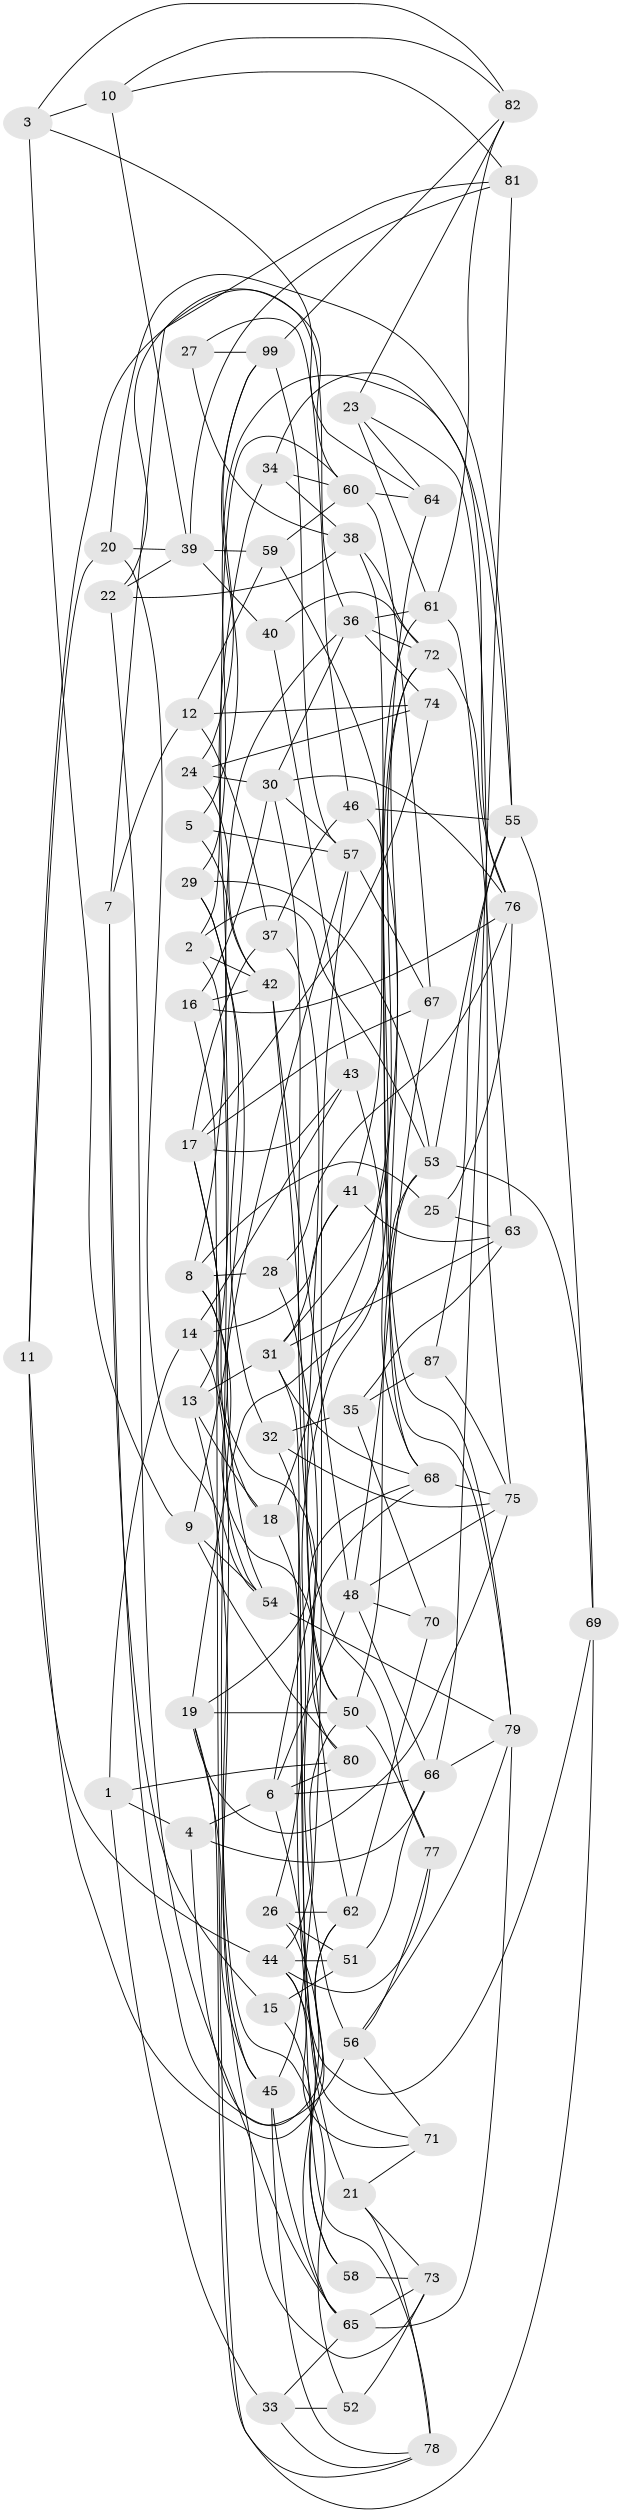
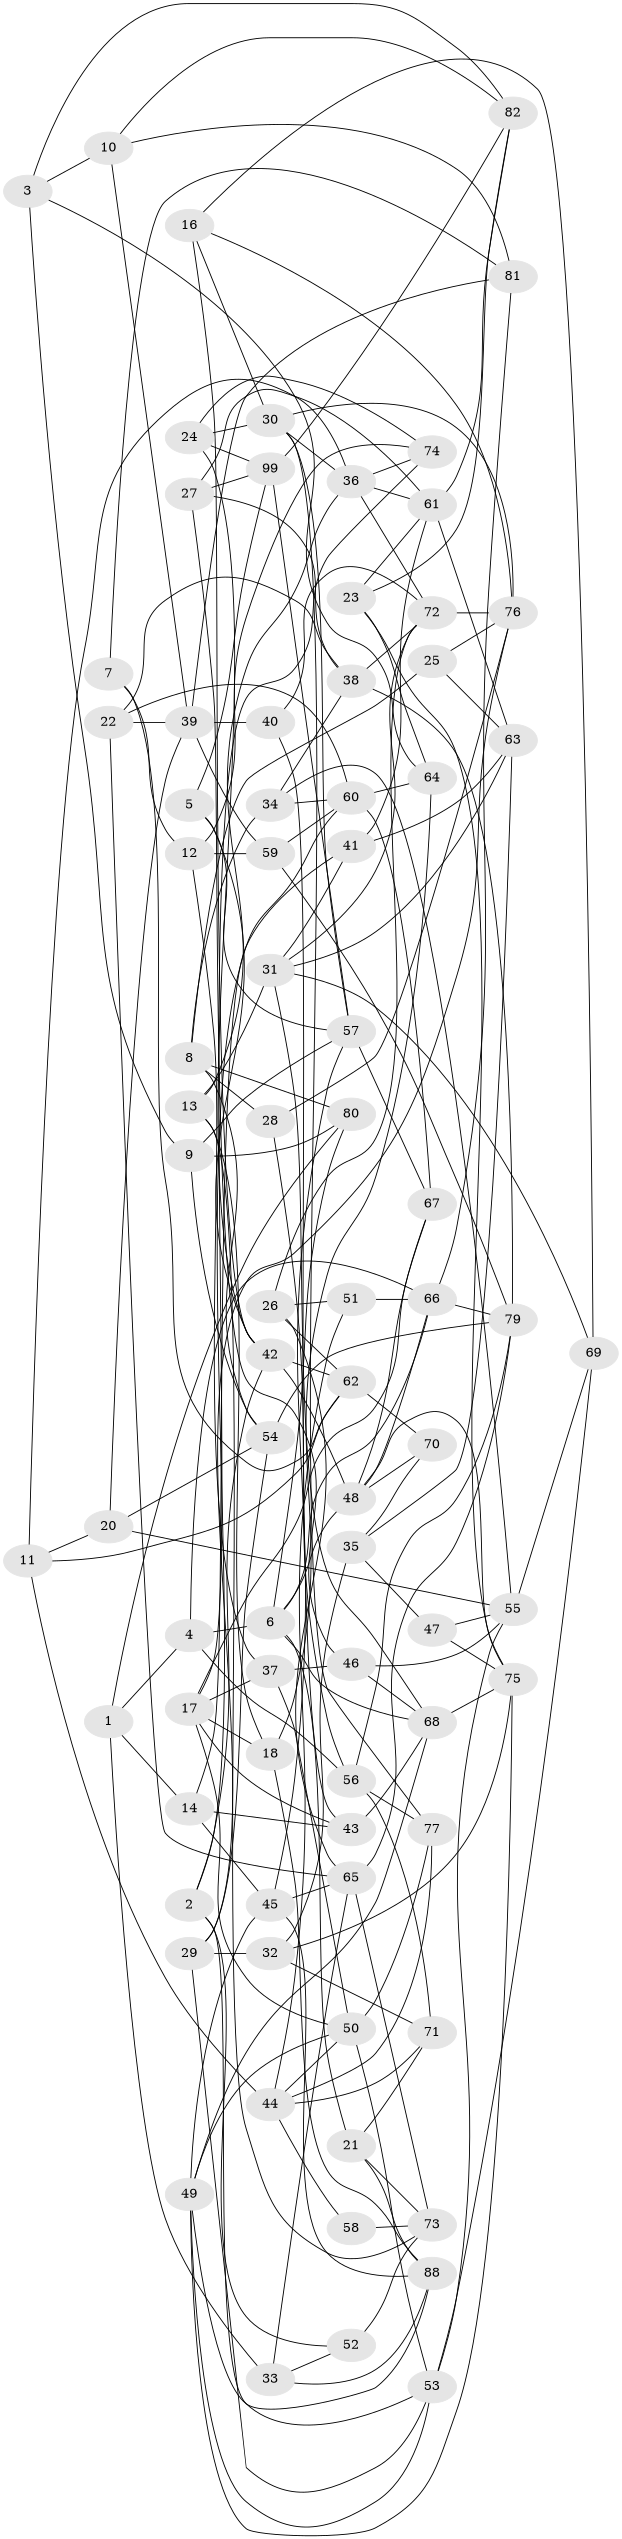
none -> (334, 415)
(432, 1362) -> (432, 1630)
(190, 1713) -> (190, 2194)
(270, 2009) -> none
(432, 2450) -> (432, 2273)
